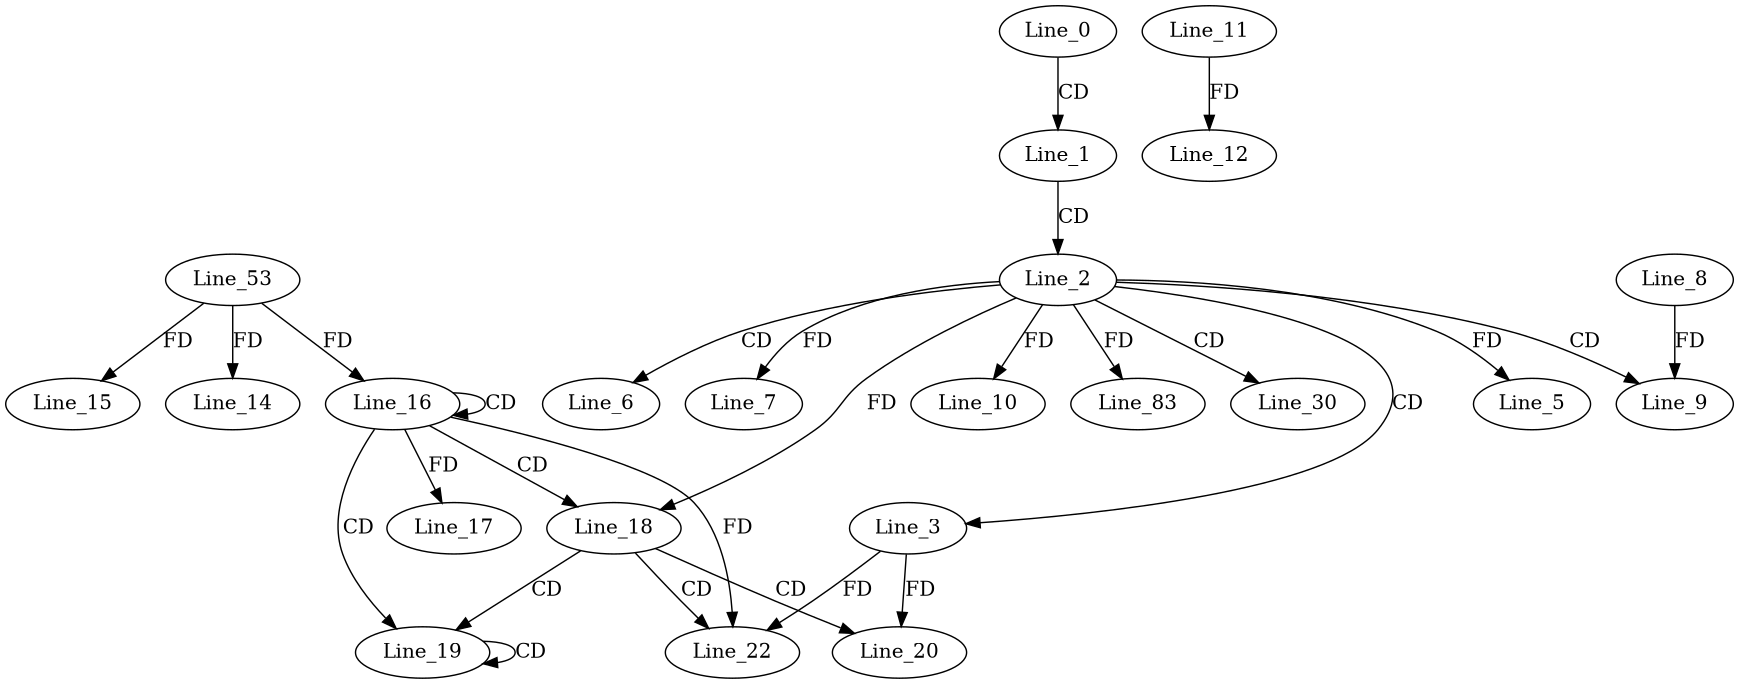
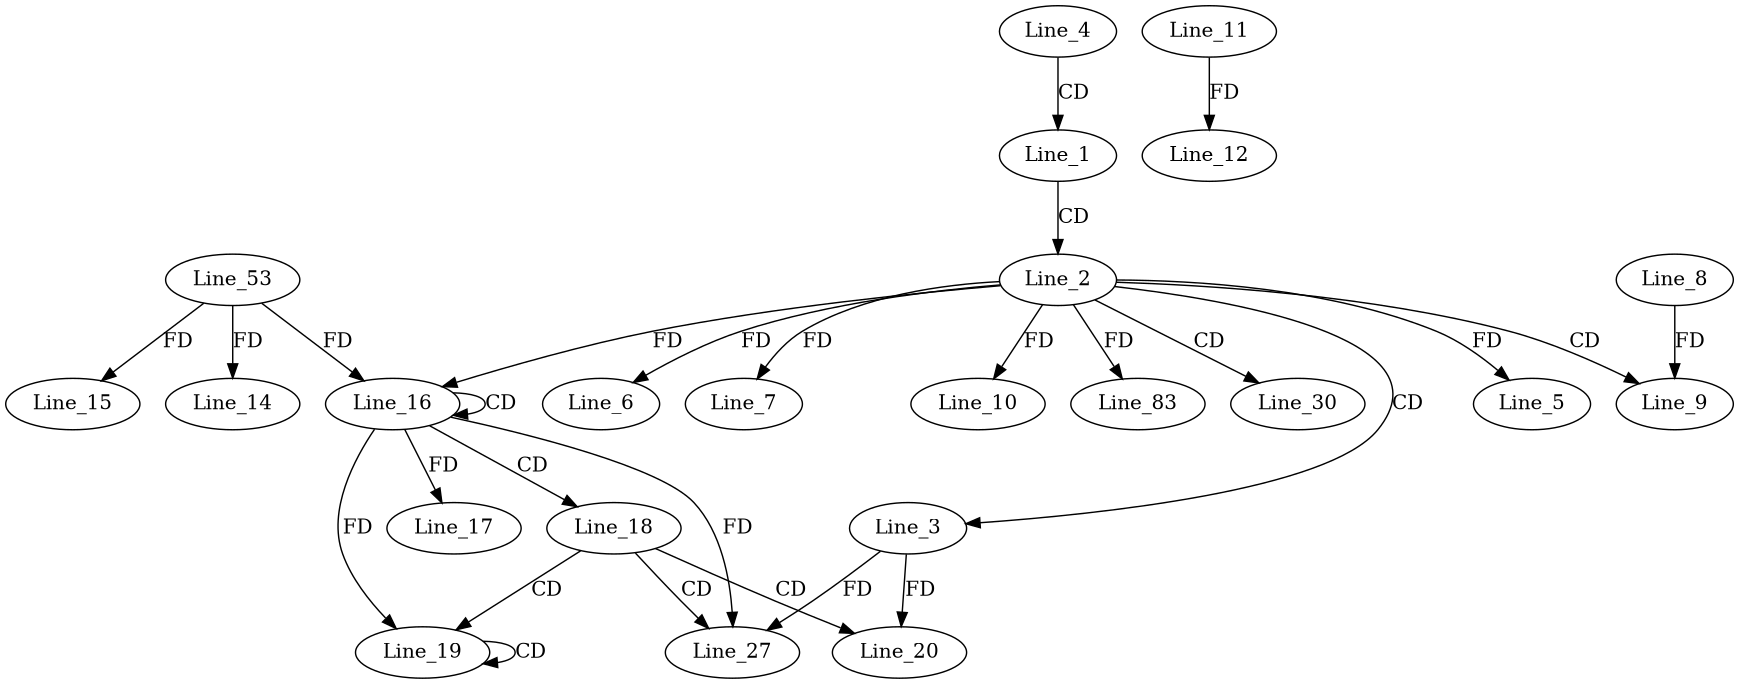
(1058, 31) -> (1058, 31)
(757, 342) -> (757, 342)
(844, 400) -> (726, 318)
(358, 528) -> (358, 528)
(732, 652) -> (732, 652)
